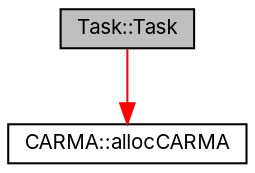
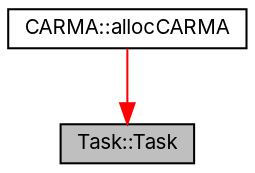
(127, 76) -> (127, 76)
